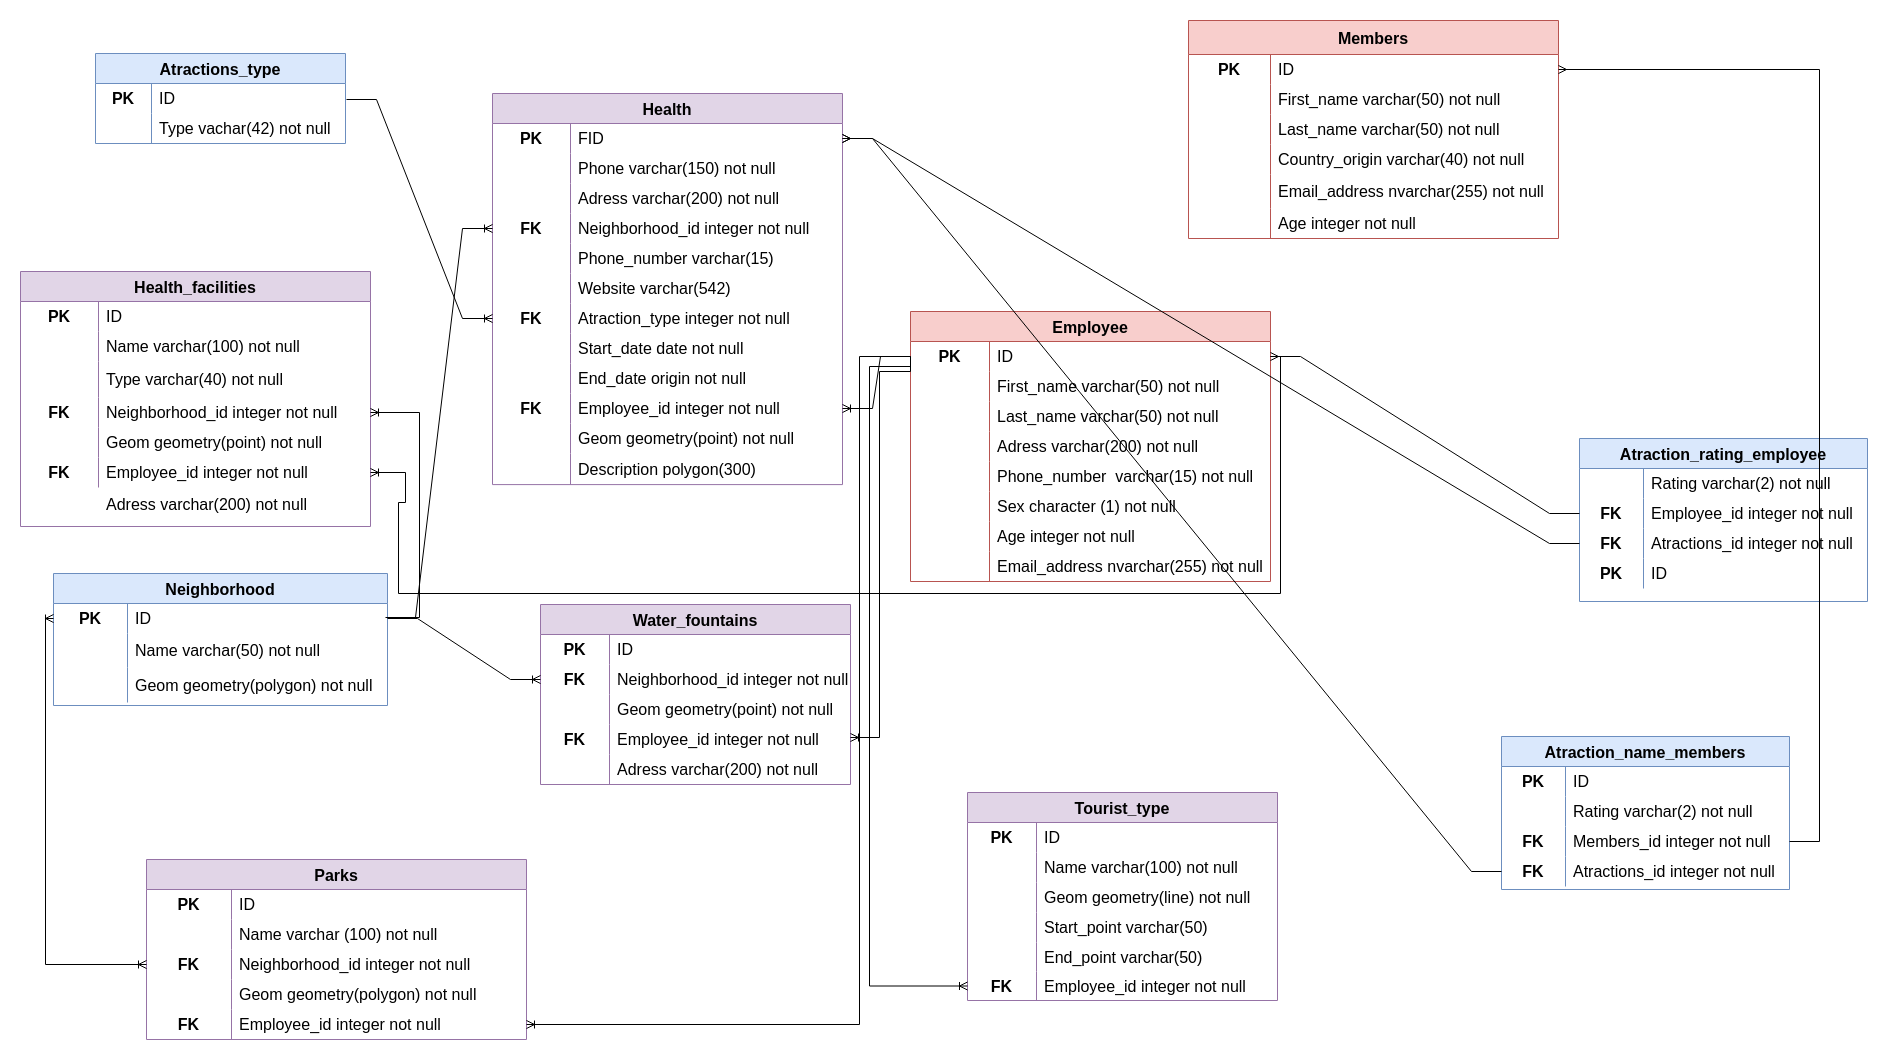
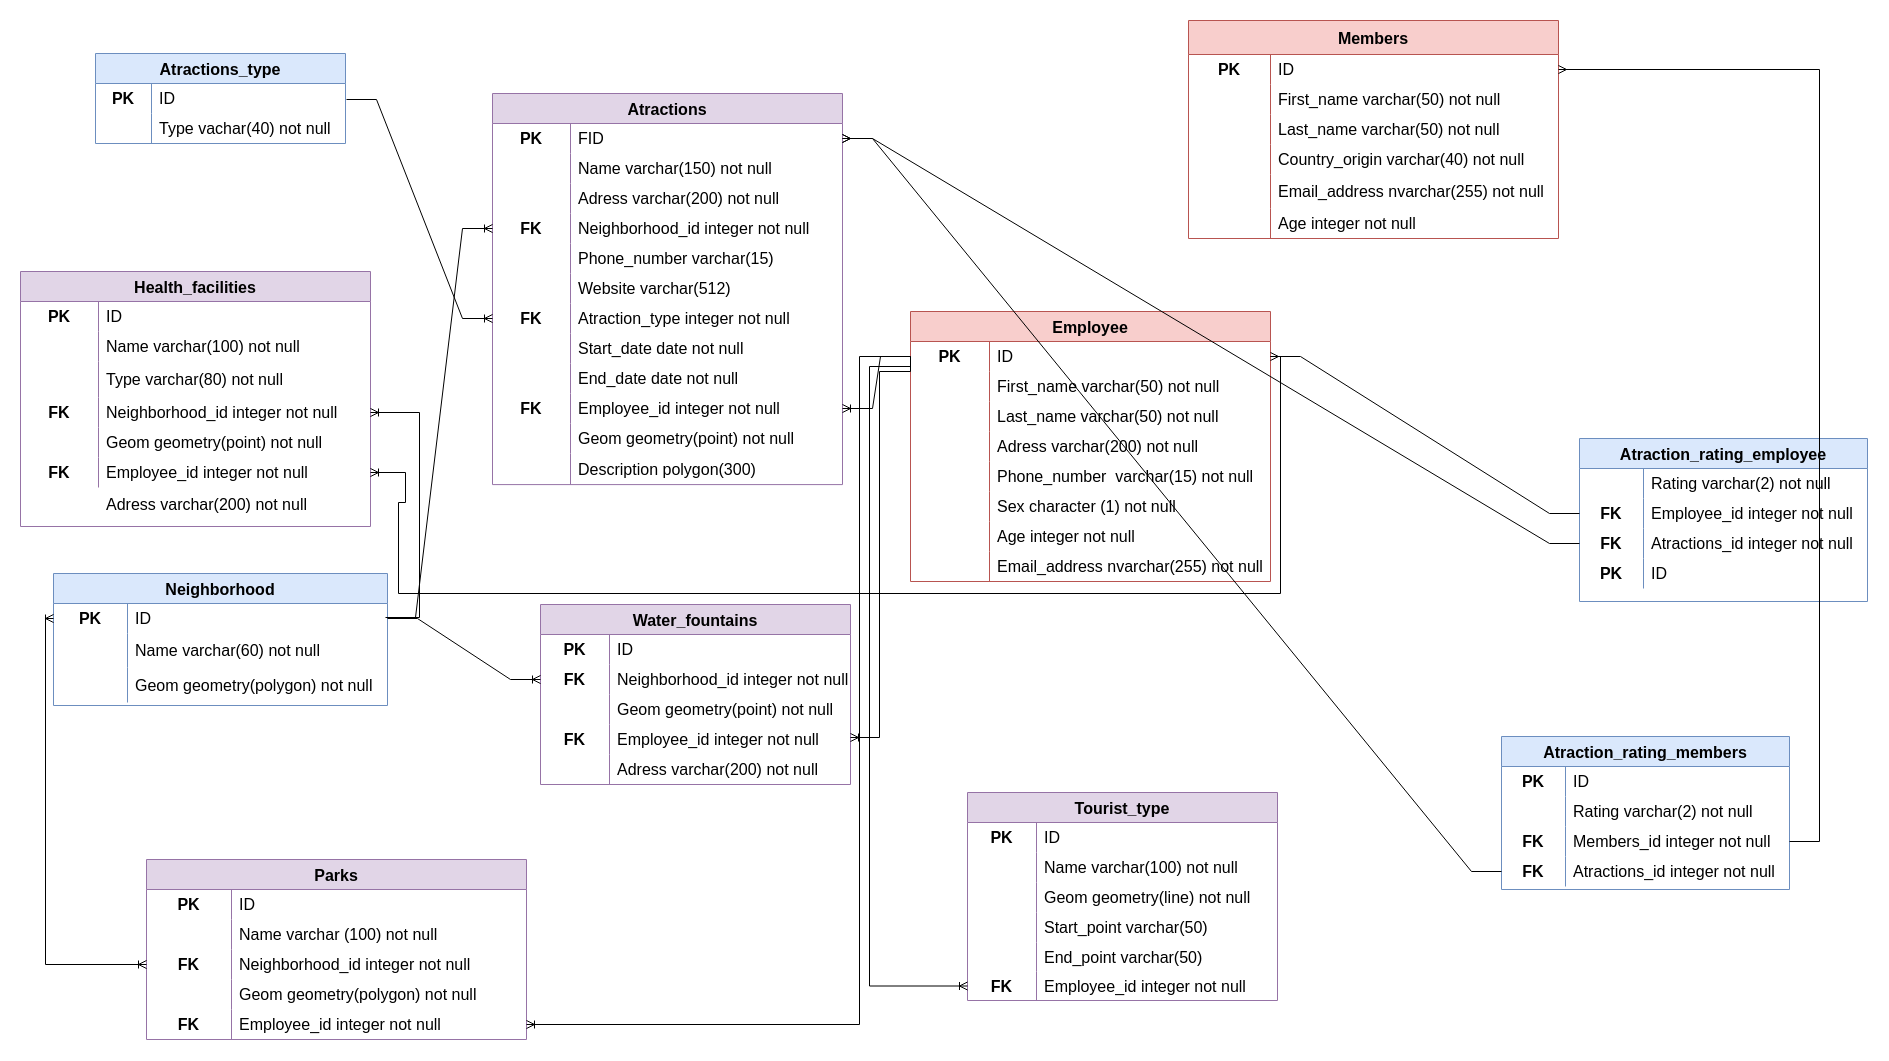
(667, 110) -> (667, 110)
(253, 129) -> (253, 129)
(689, 169) -> (685, 169)
(664, 289) -> (664, 289)
(671, 379) -> (667, 379)
(208, 380) -> (208, 380)
(237, 651) -> (237, 651)
(1645, 753) -> (1645, 753)
